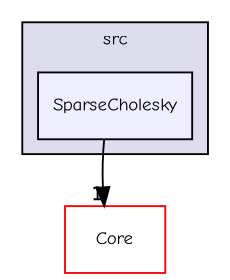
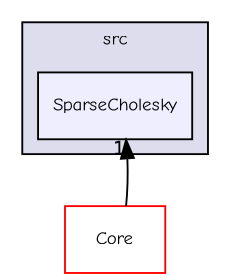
(103, 166) -> (128, 182)
